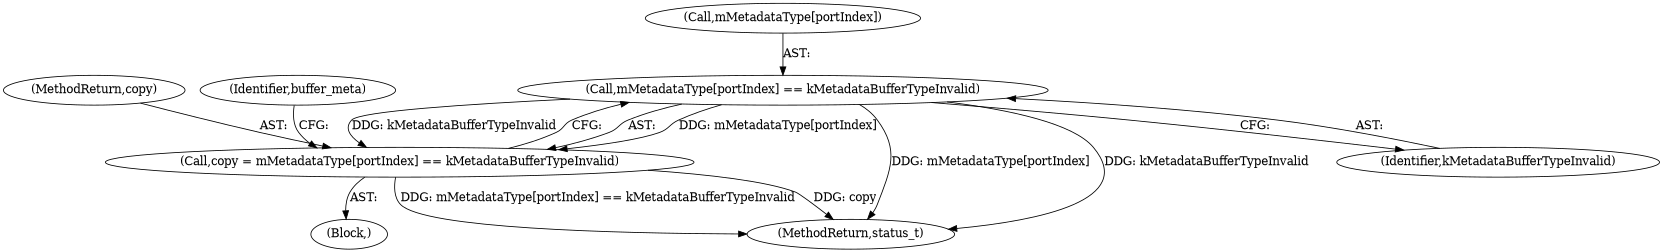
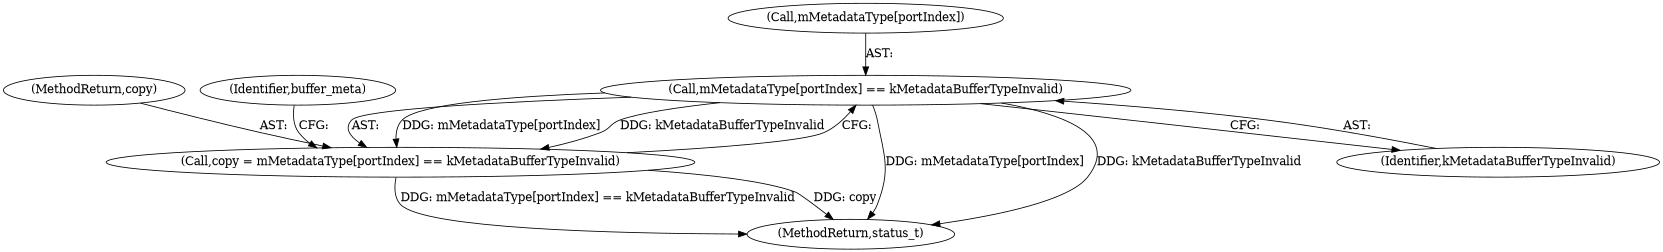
(349, 234) -> none
